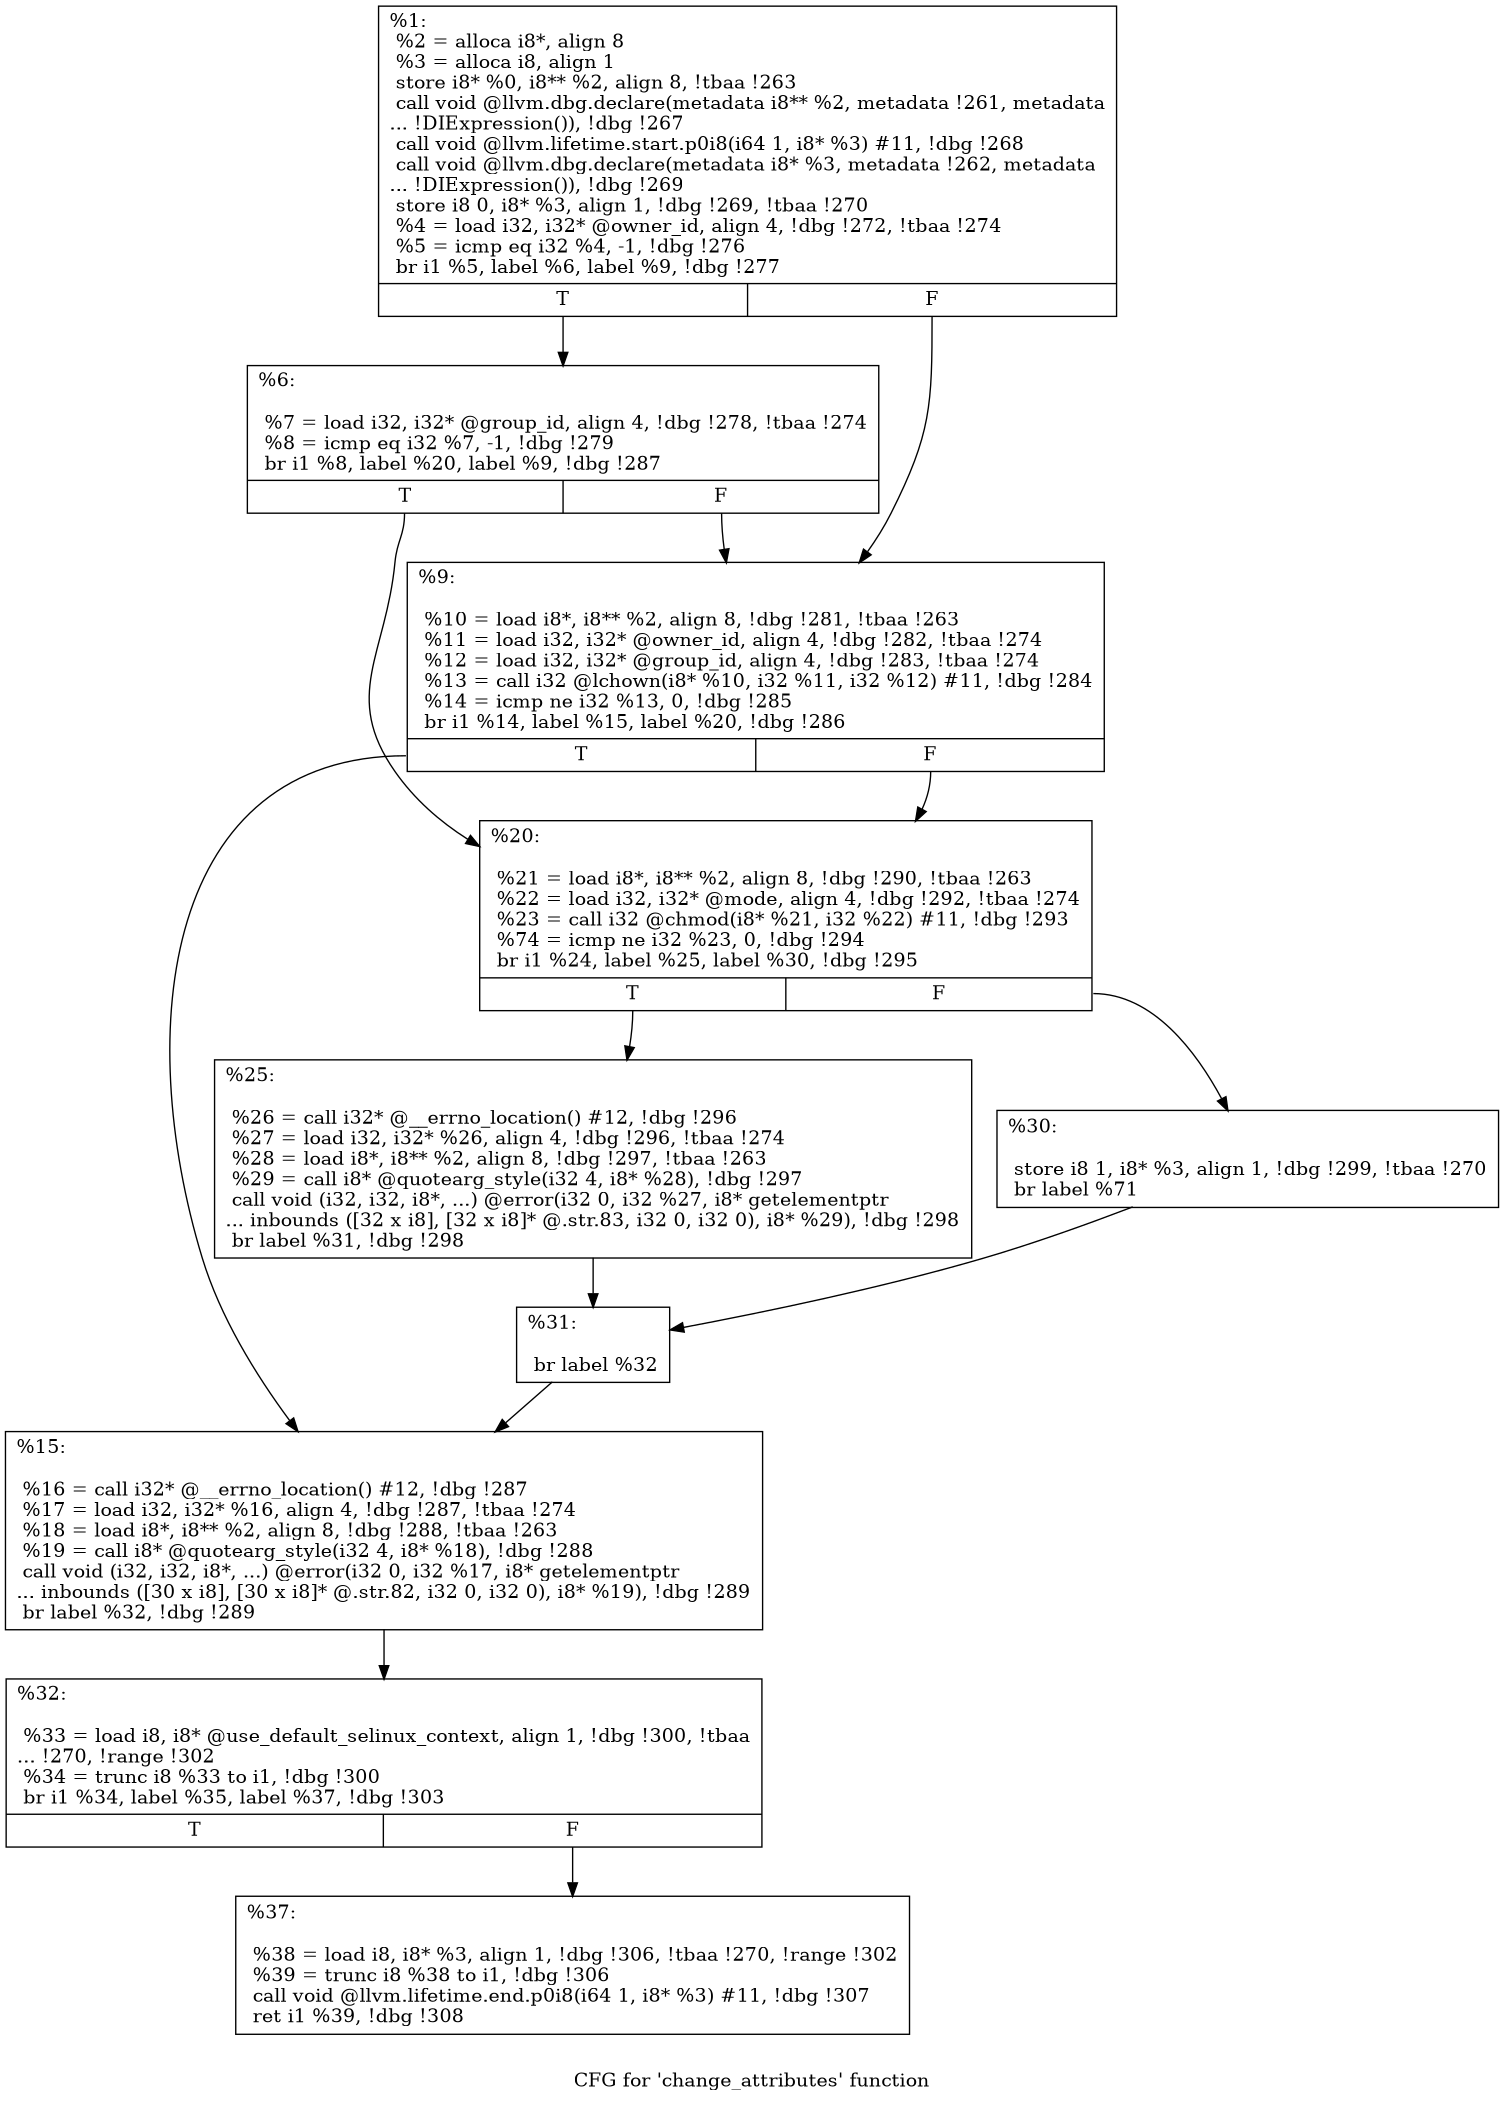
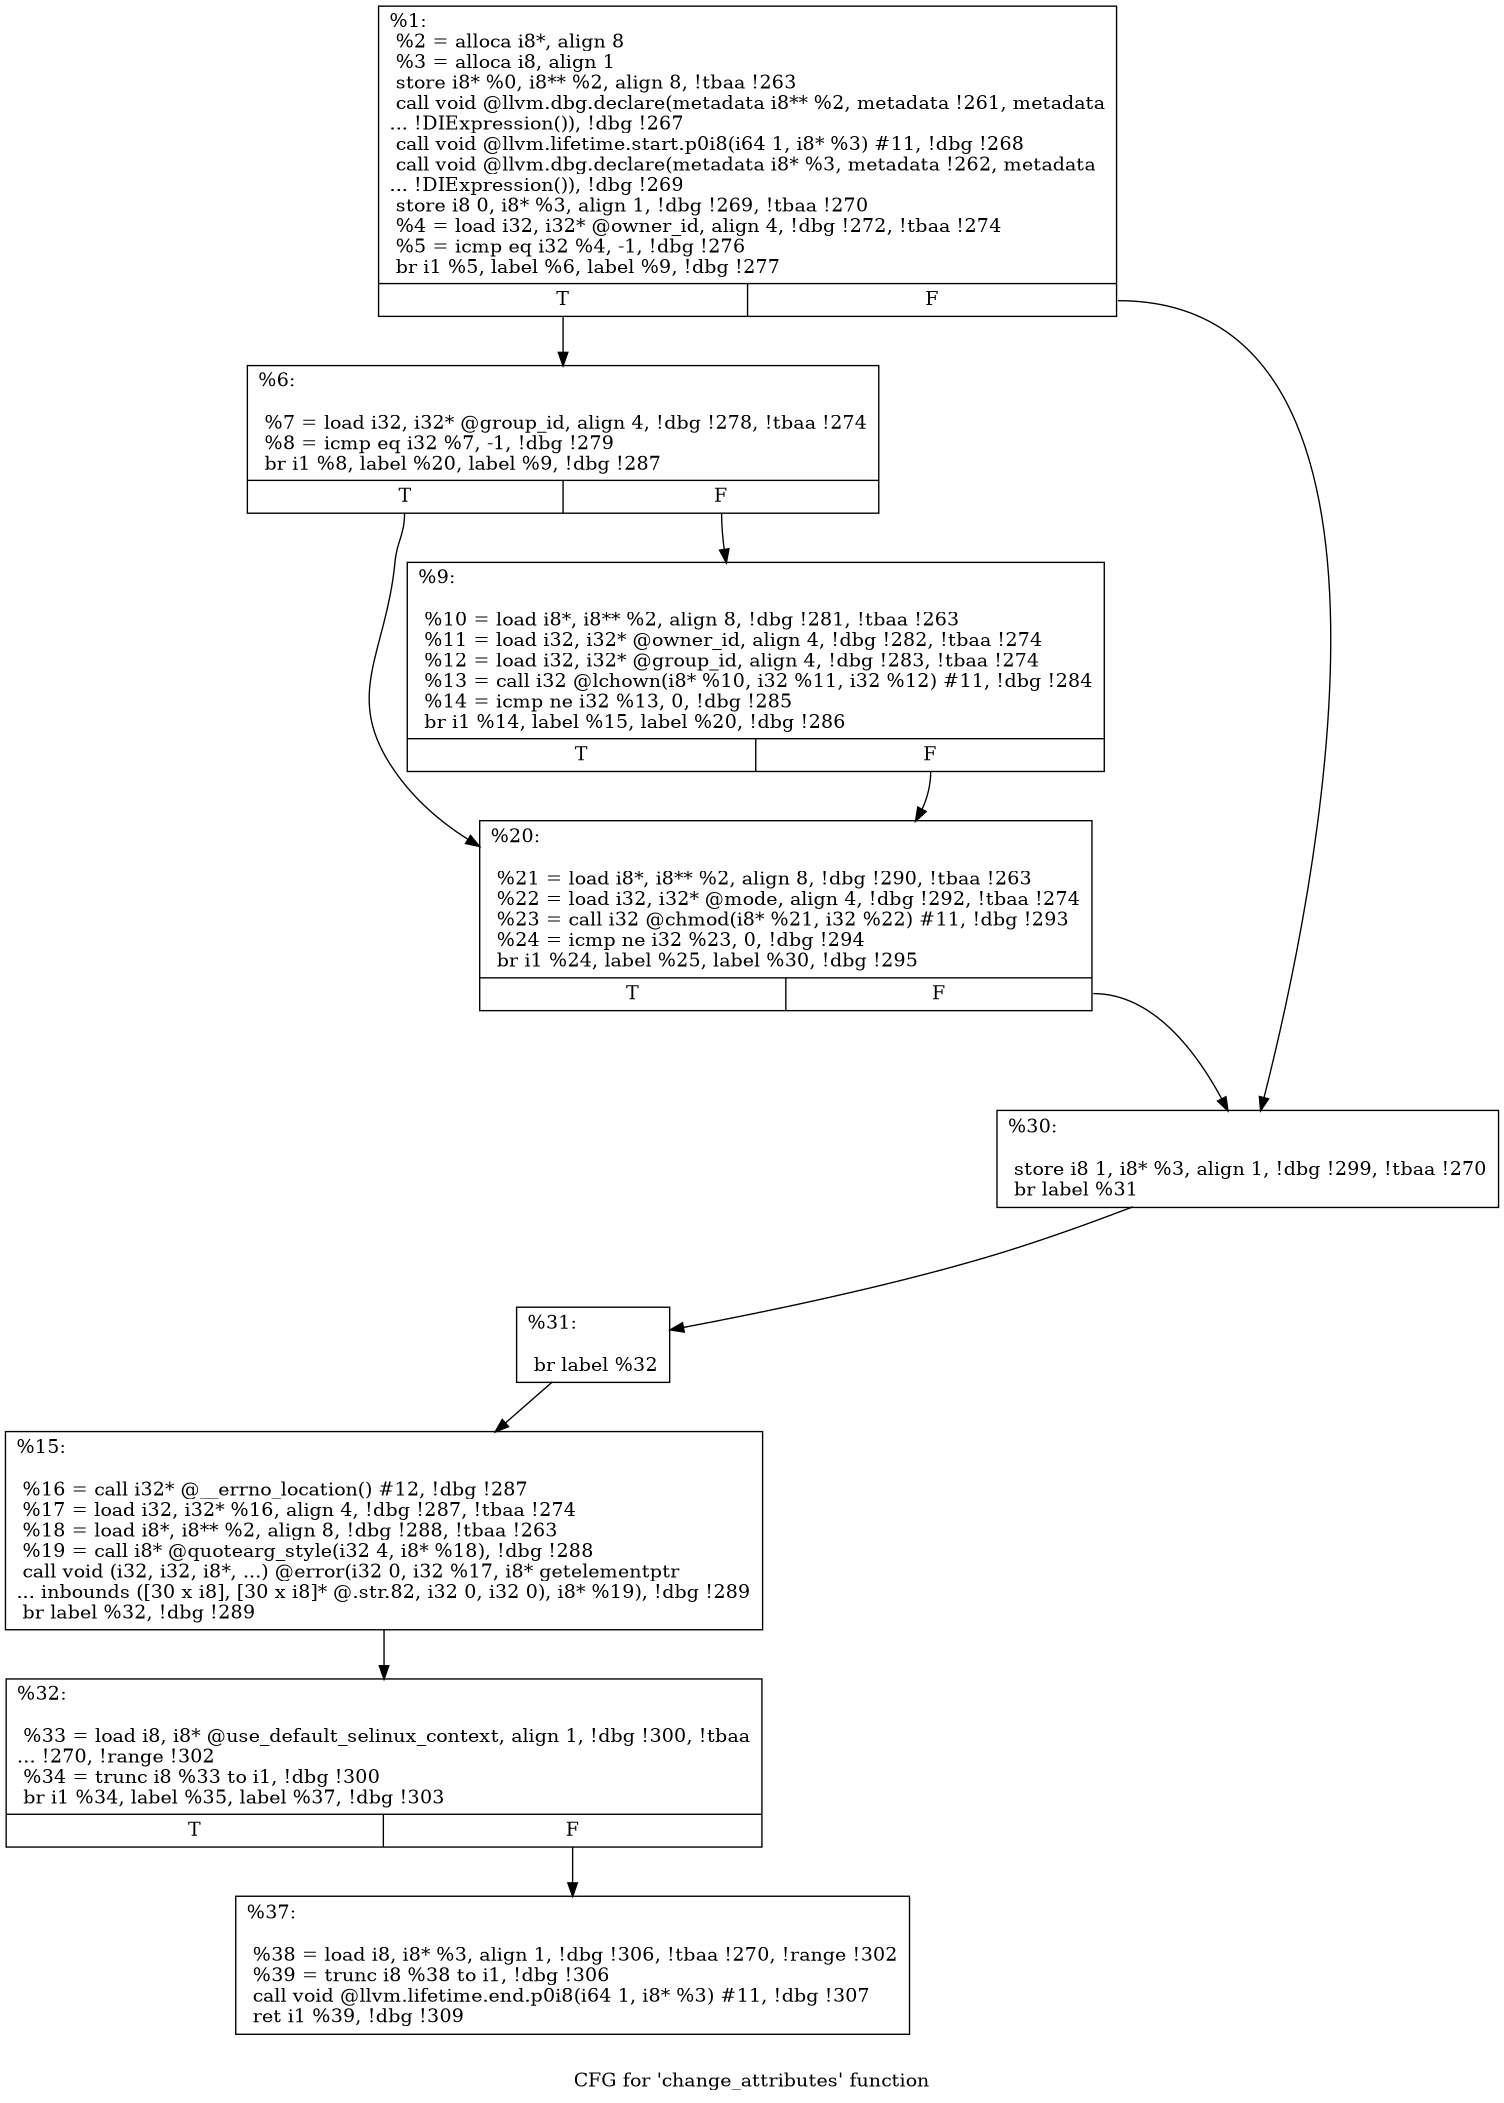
(921, 440) -> (1330, 647)
(678, 940) -> (678, 940)
(172, 1035) -> none
(593, 1159) -> none
(1074, 1190) -> (1074, 1190)
(356, 2017) -> (356, 2017)
